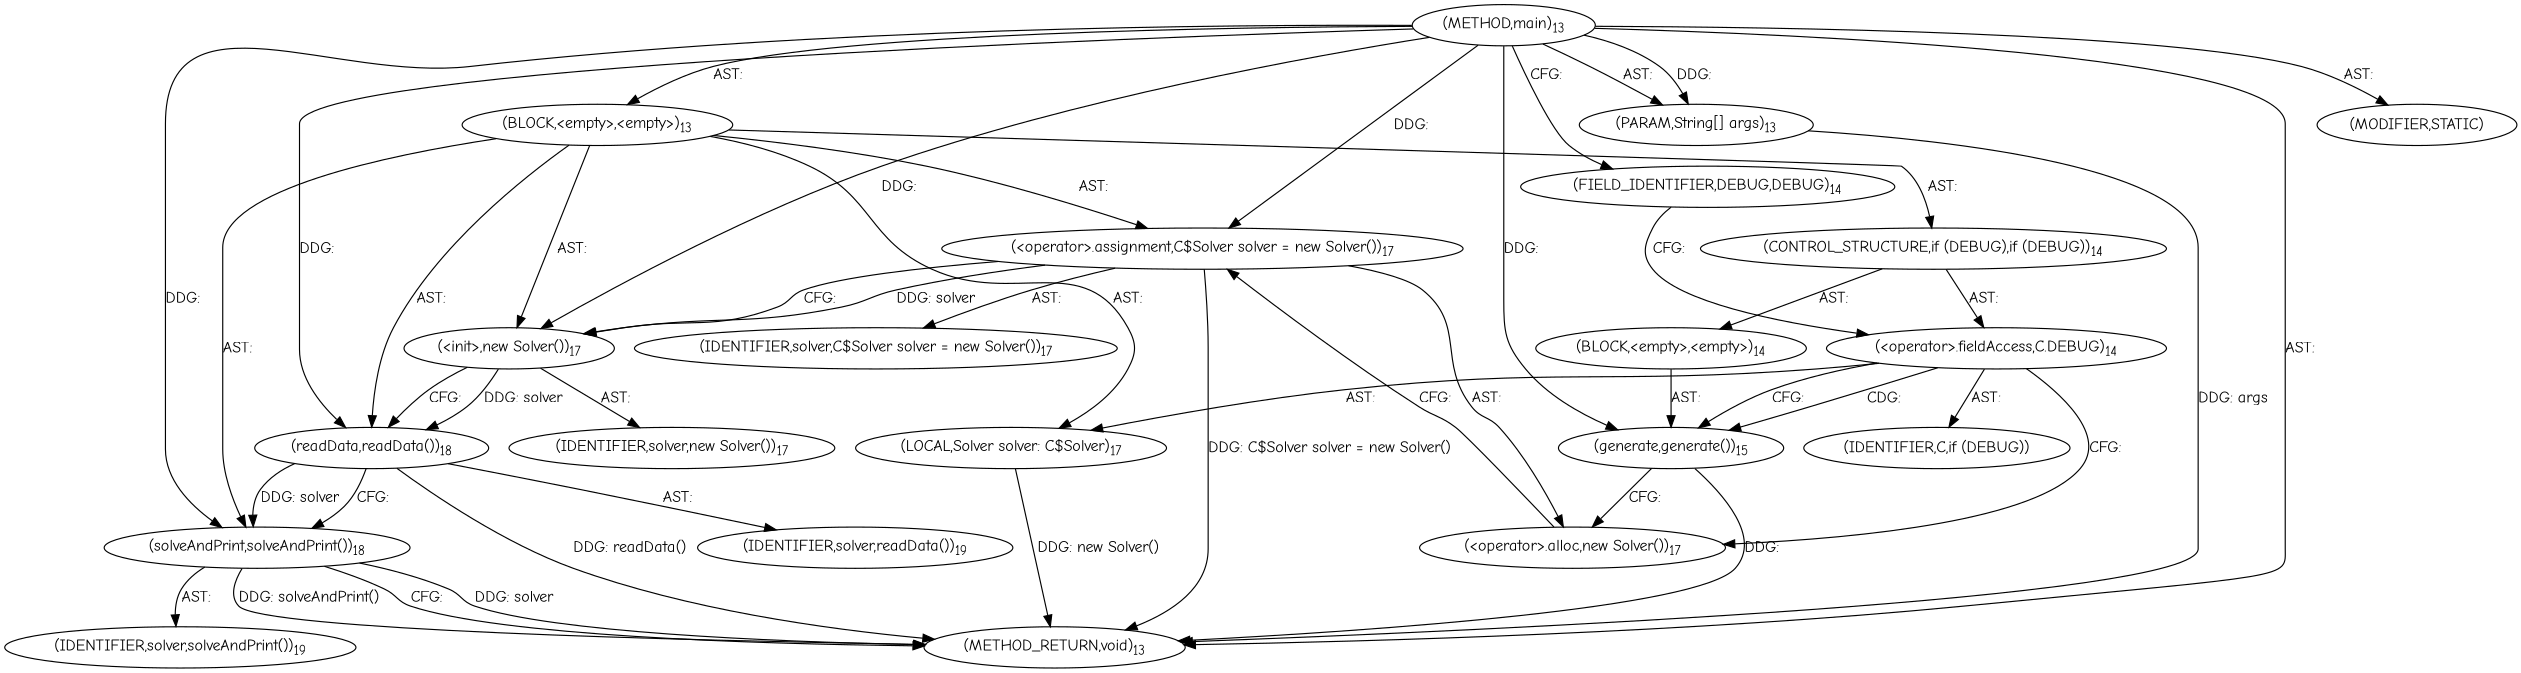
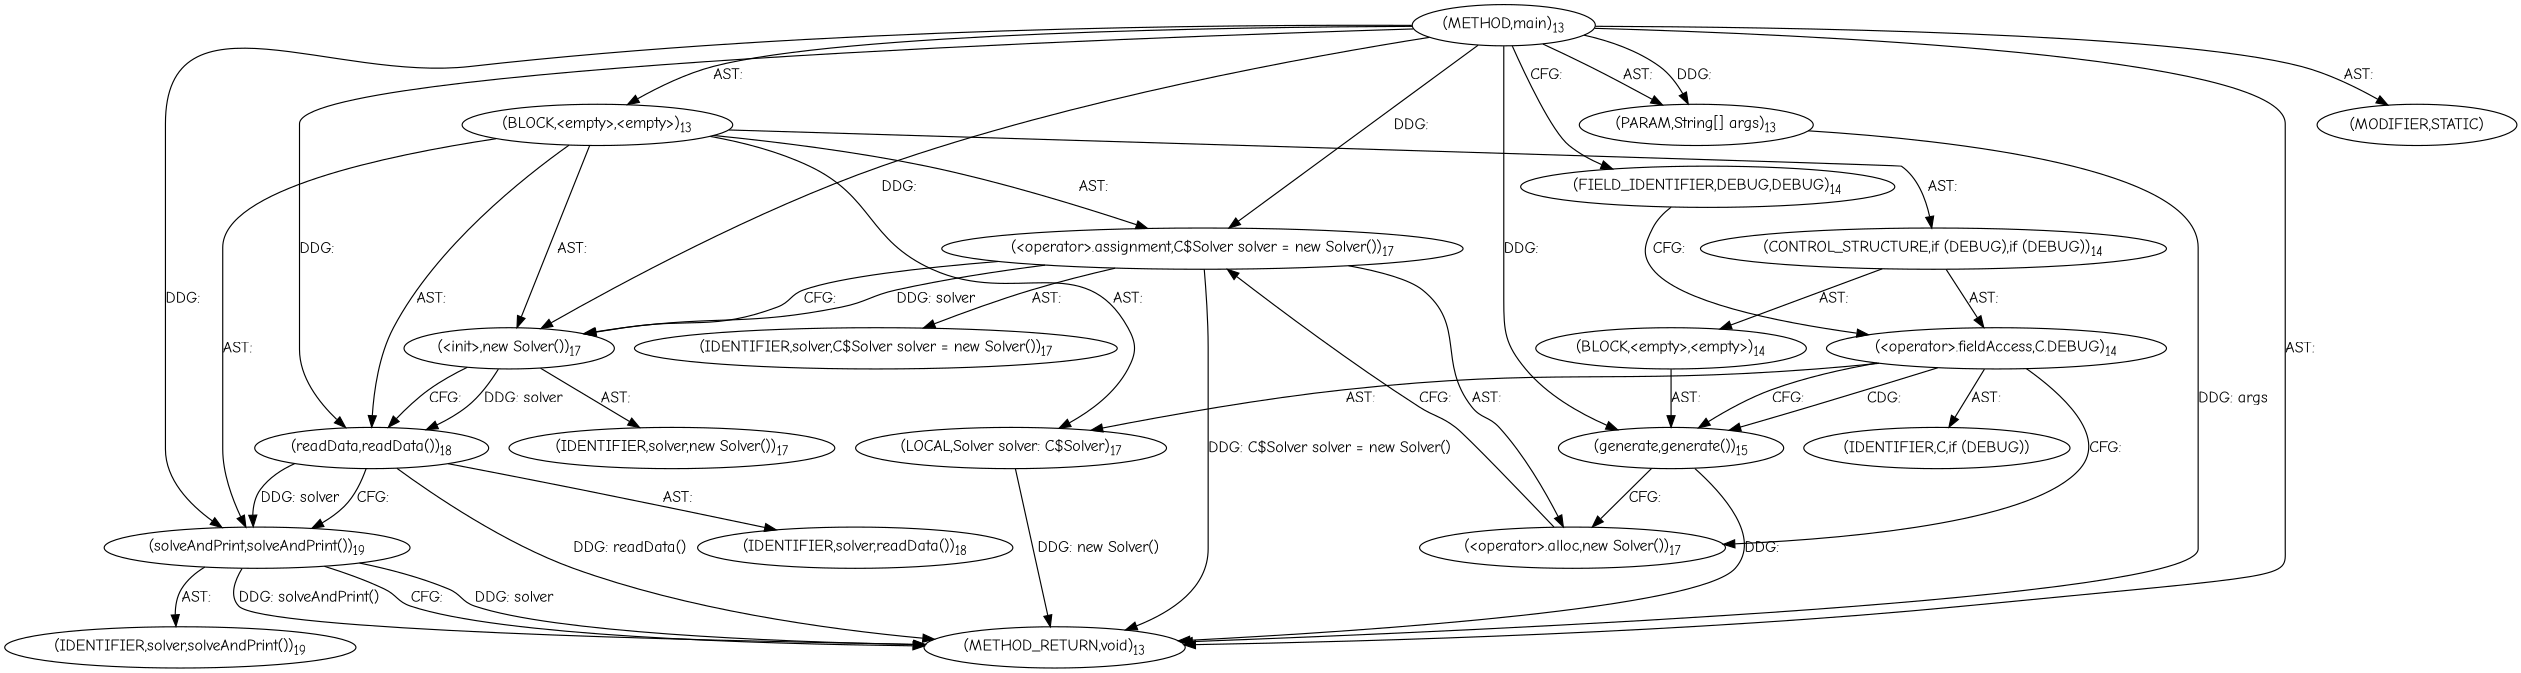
(359, 546) -> (359, 546)
(961, 546) -> (961, 546)
